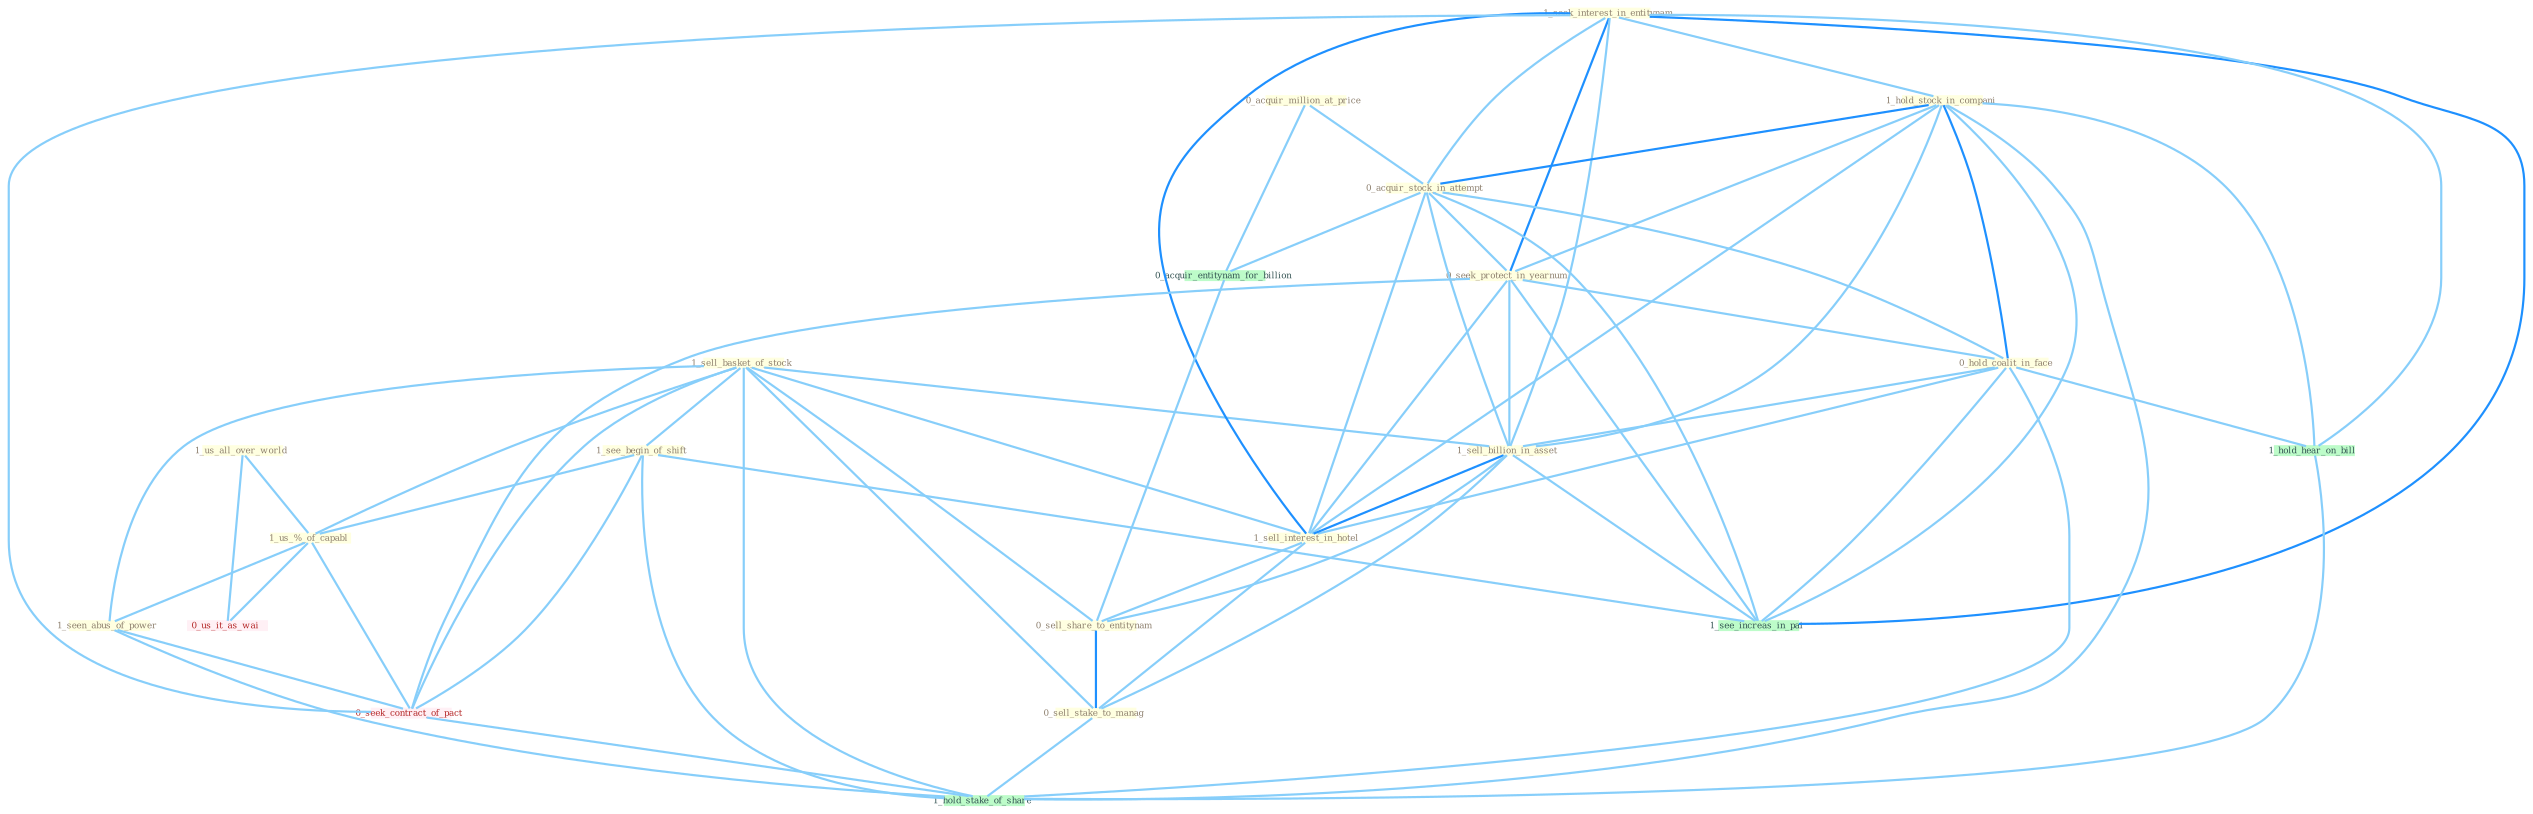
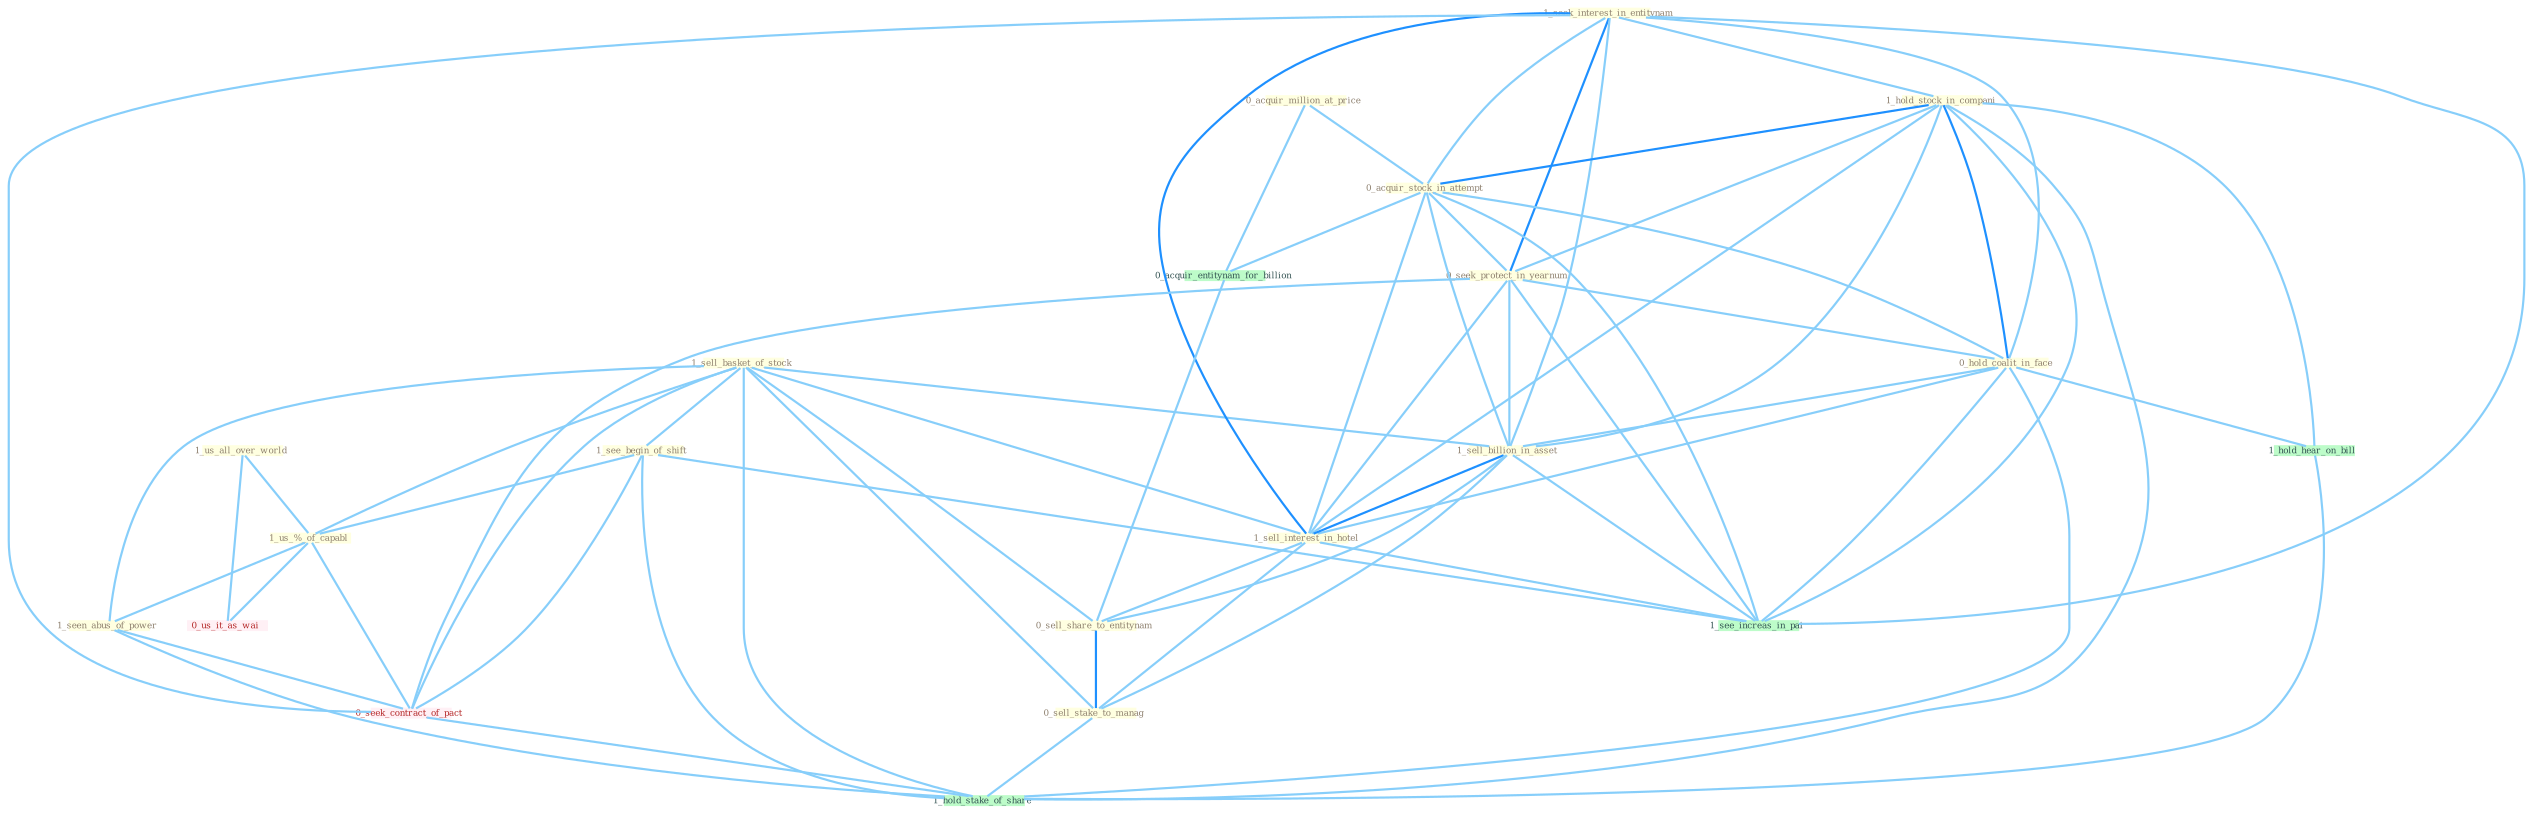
(2359, 100) -> (1961, 72)
(2524, 210) -> (2524, 210)
none -> (1533, 582)
